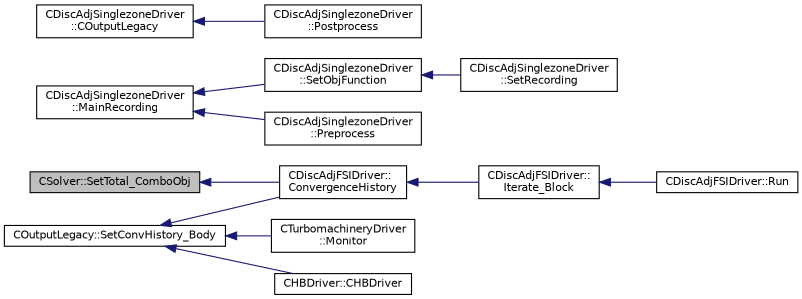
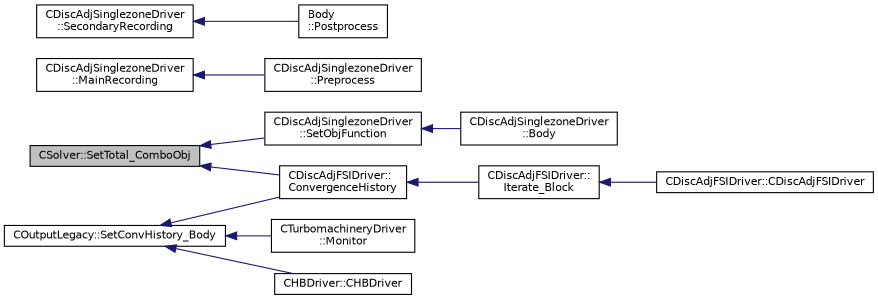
(115, 21) -> (115, 21)
(343, 21) -> (343, 21)
(539, 75) -> (539, 129)
(235, 88) -> (238, 141)
(727, 182) -> (765, 182)
